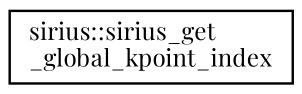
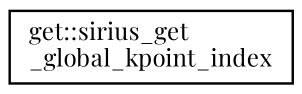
(151, 47) -> (151, 47)
